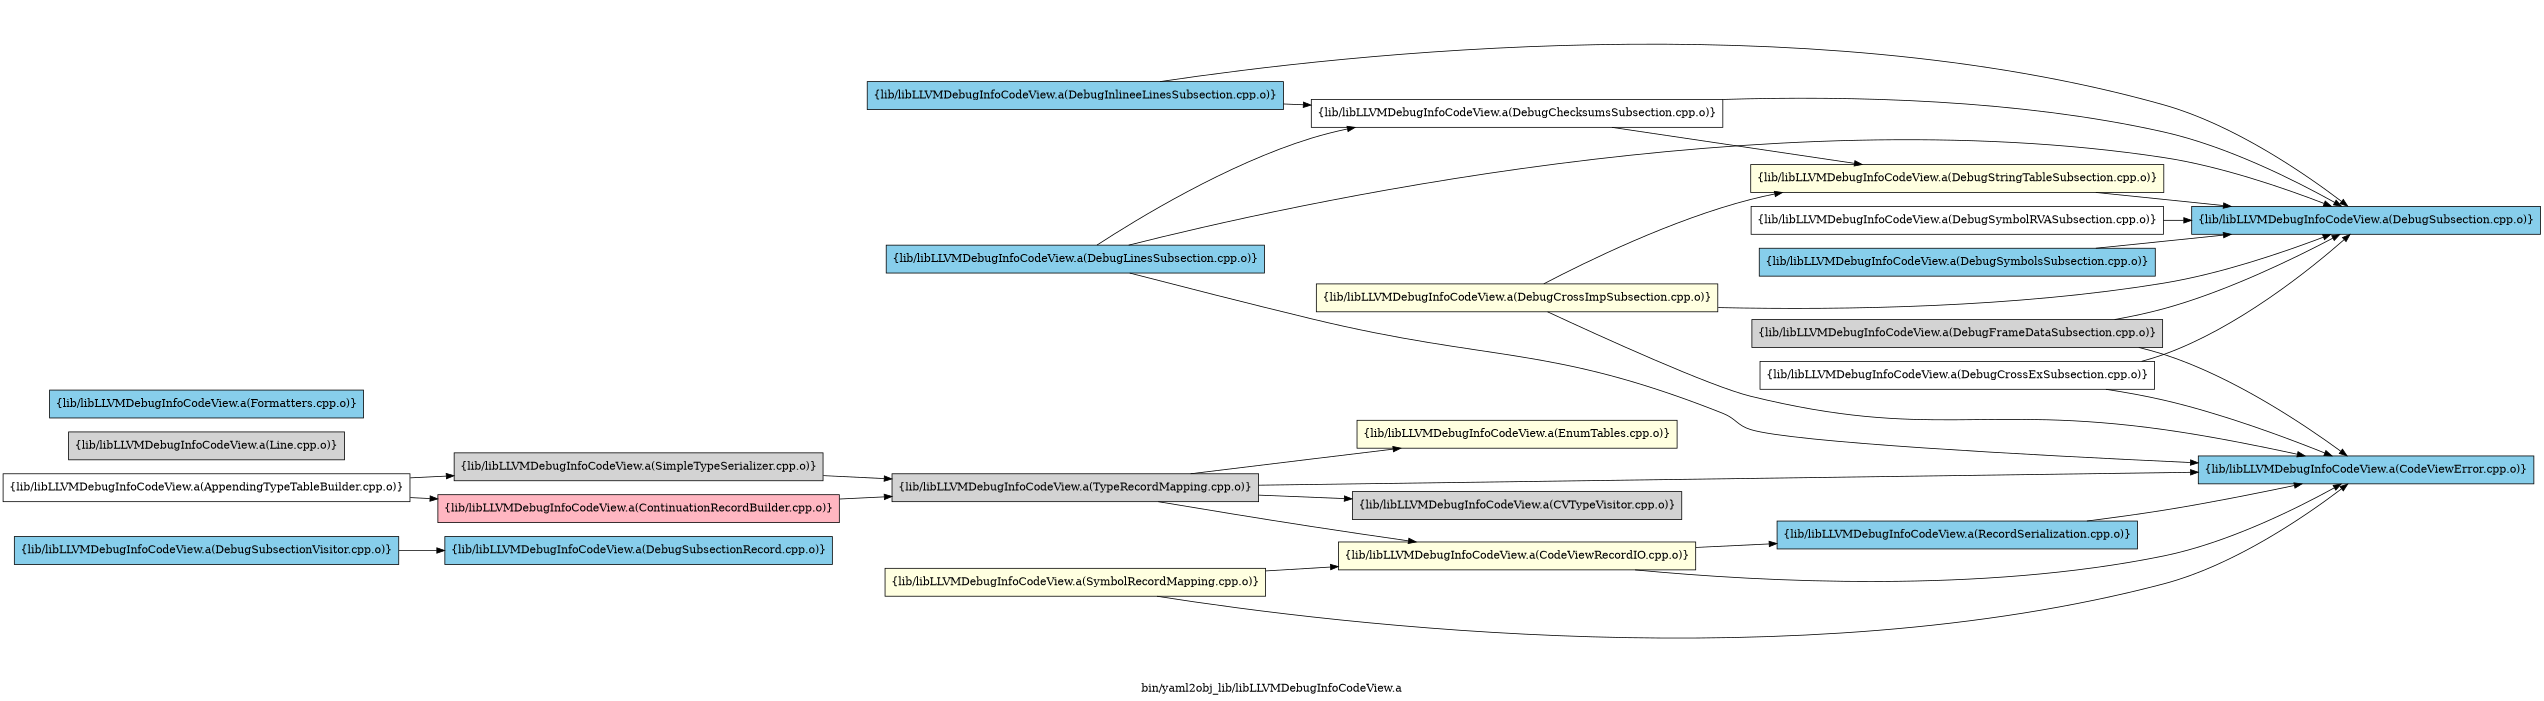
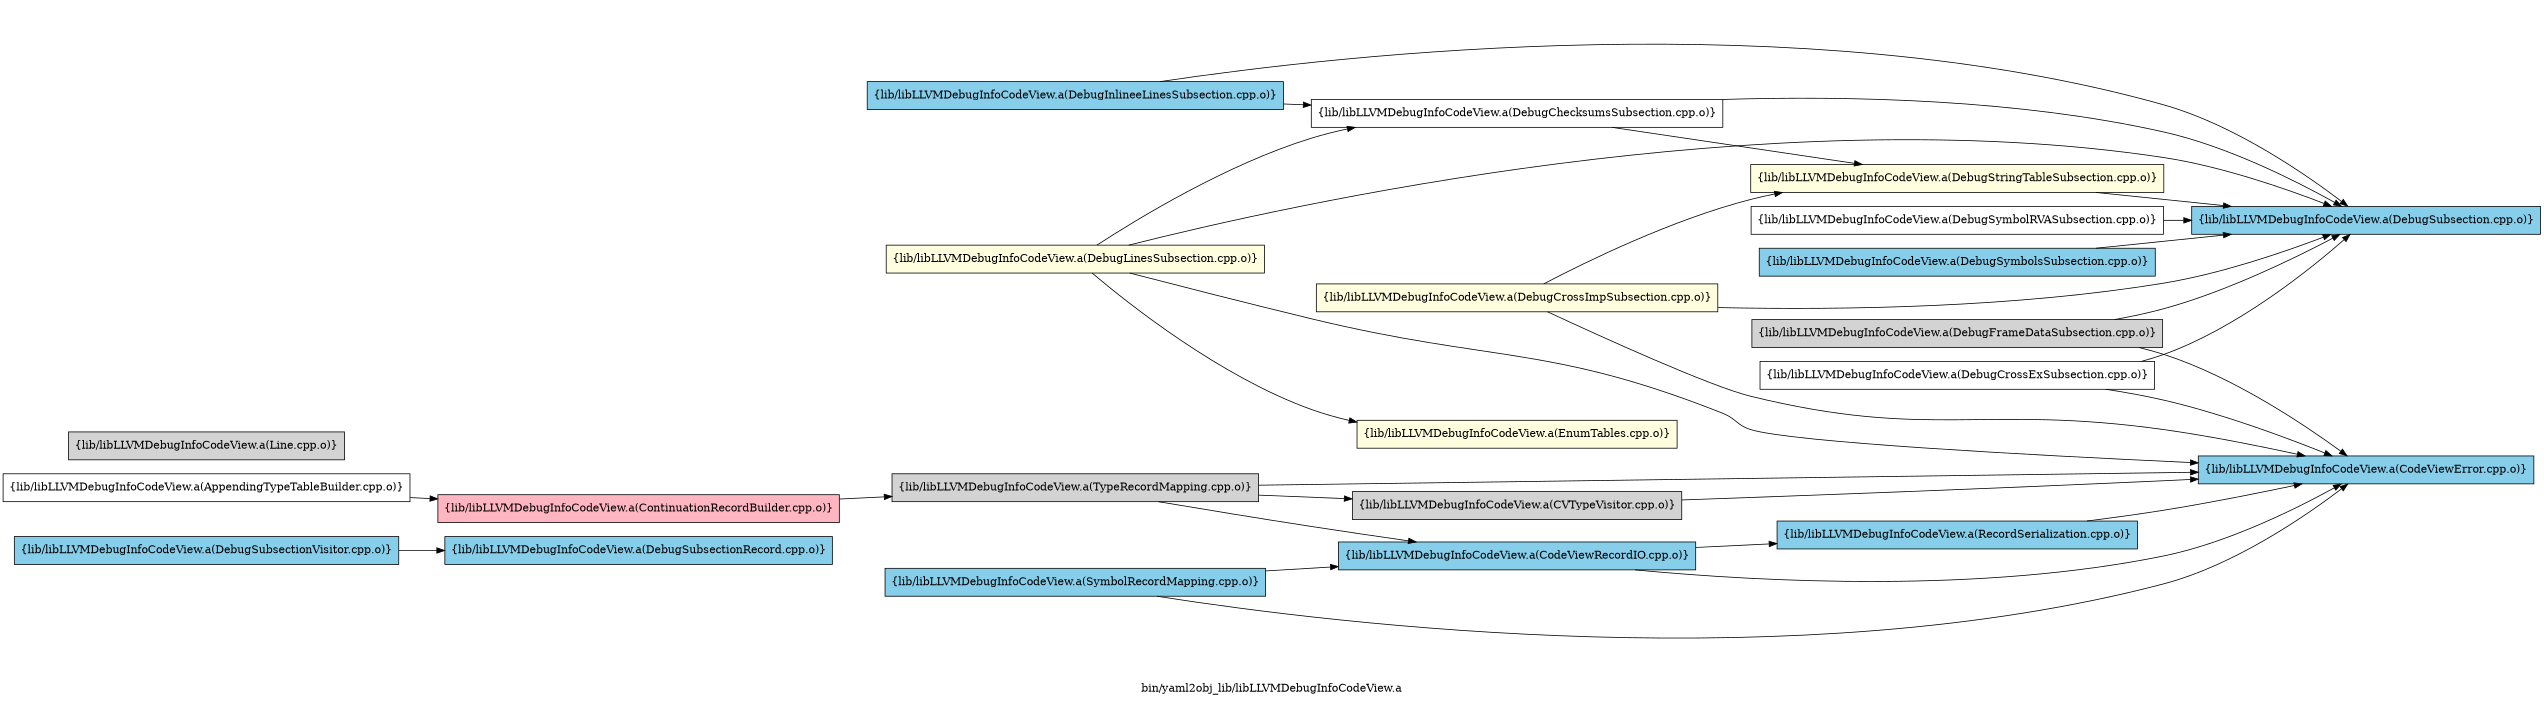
(1075, 259) -> (1075, 259)
(207, 404) -> none
(1292, 461) -> (1213, 361)
(639, 467) -> none
none -> (1936, 490)
(1517, 556) -> (1517, 556)
(1075, 582) -> (1075, 582)
